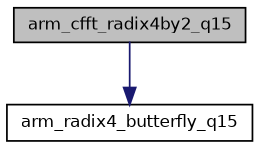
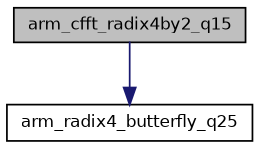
(130, 123) -> (130, 123)
